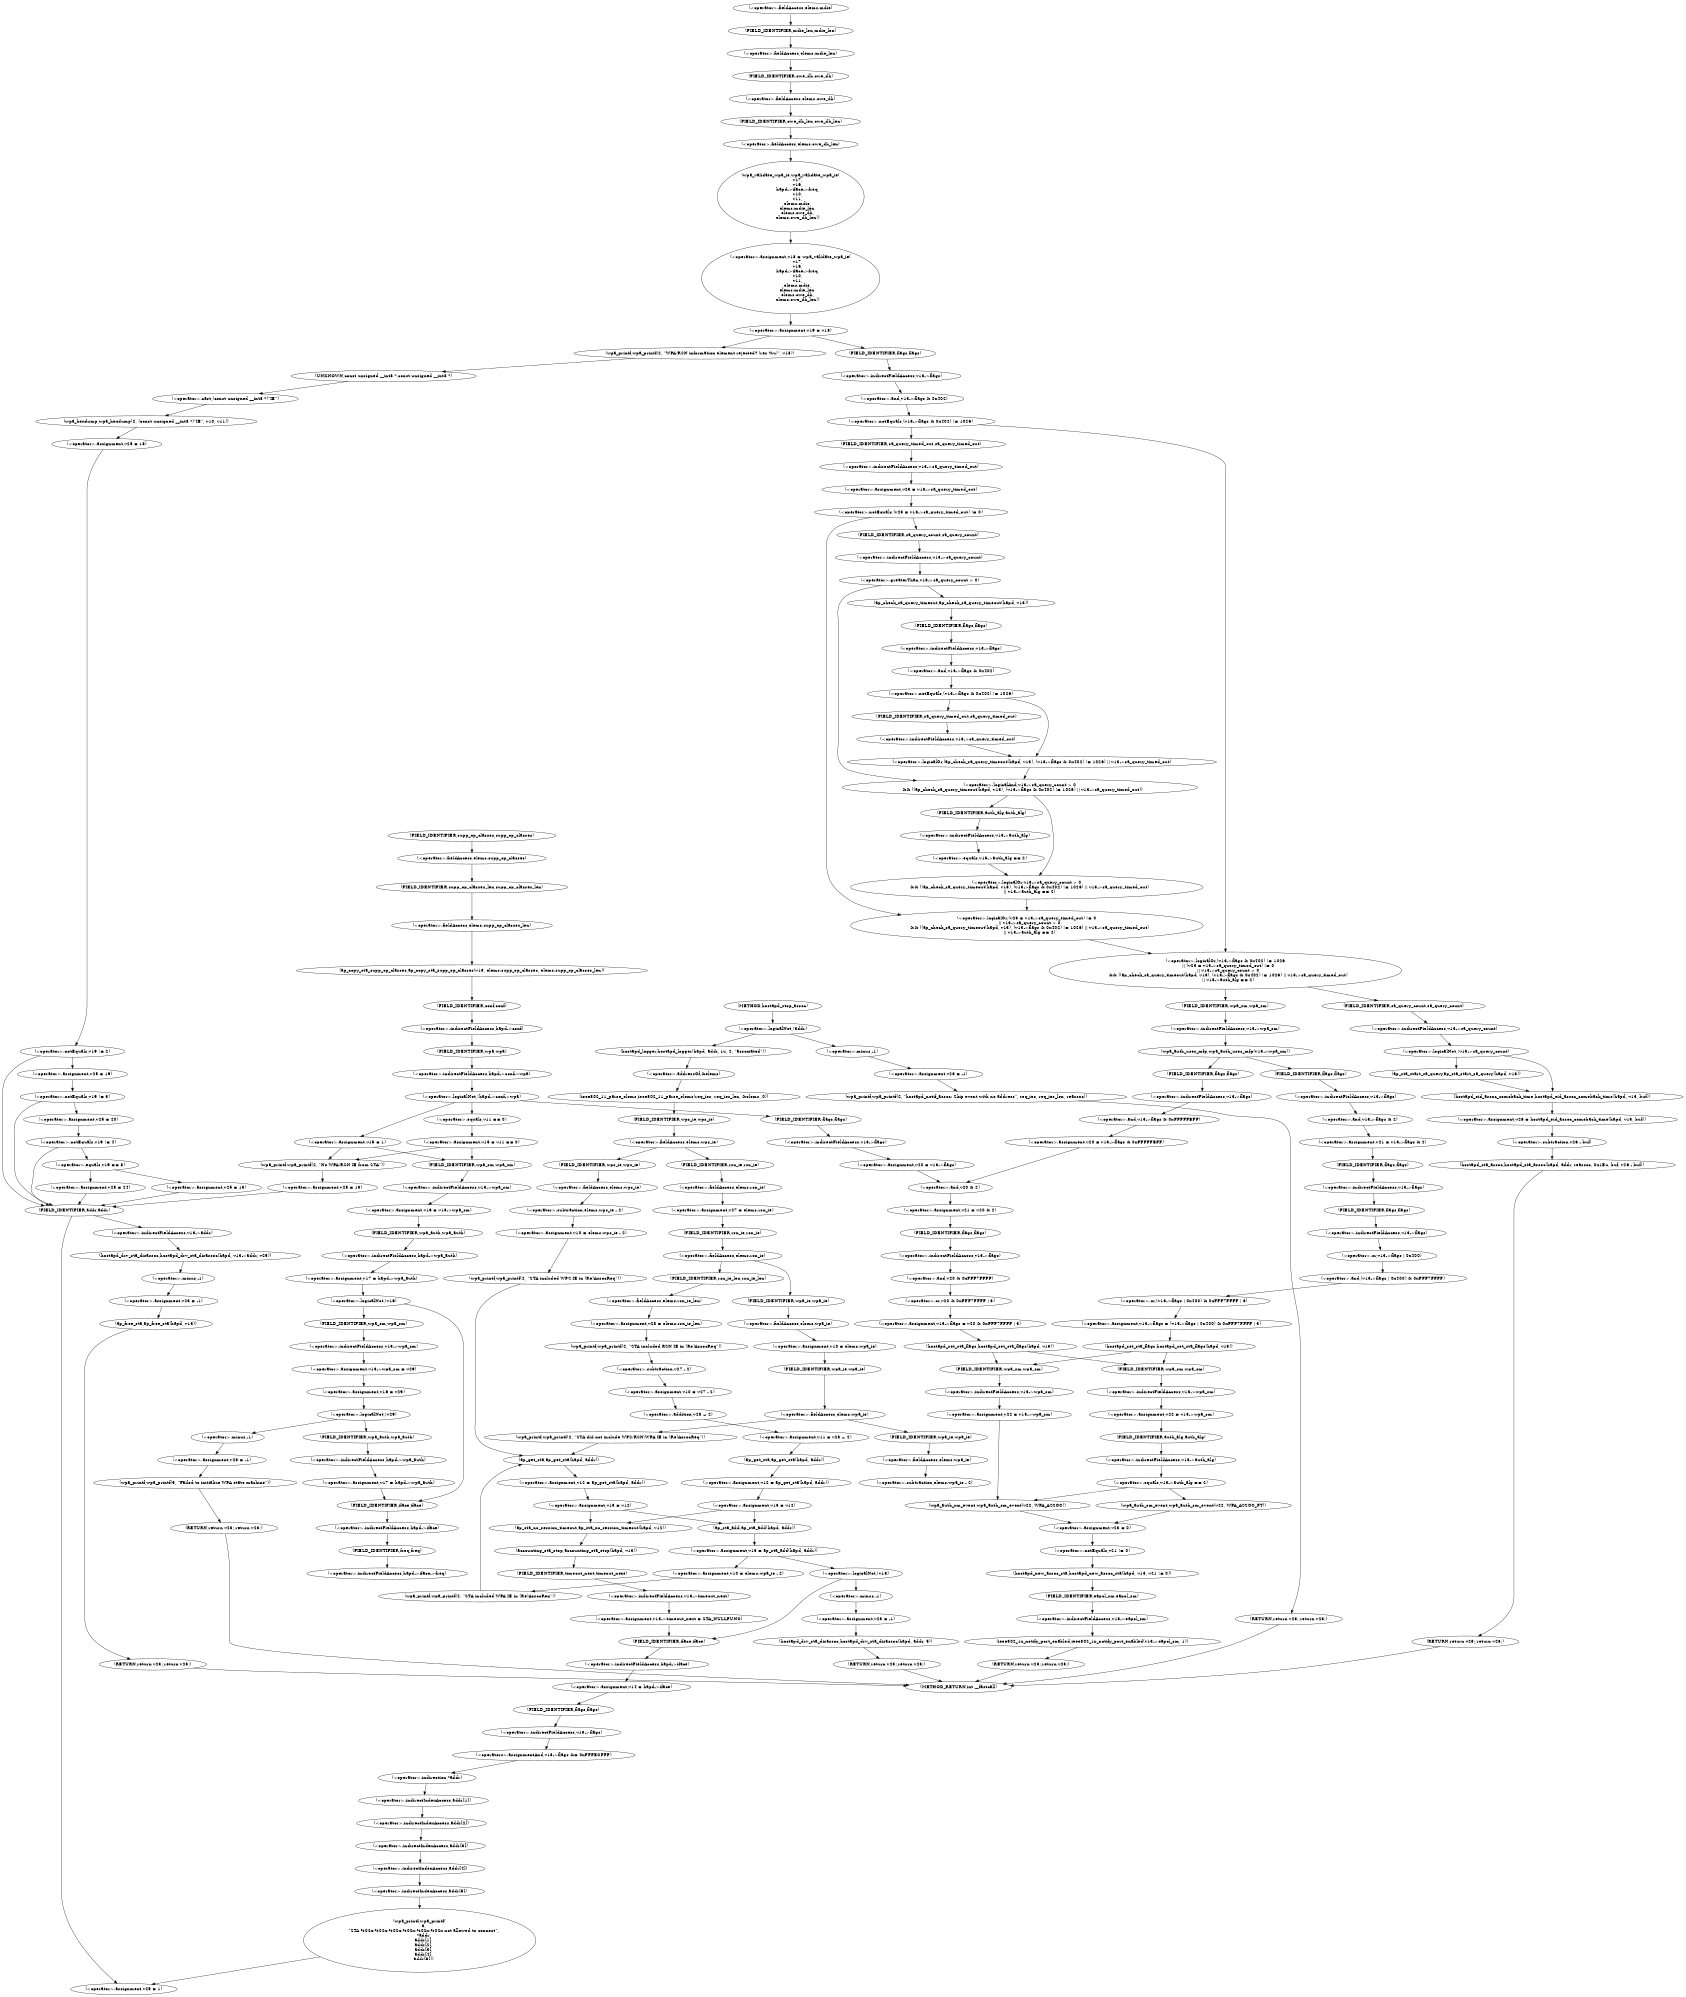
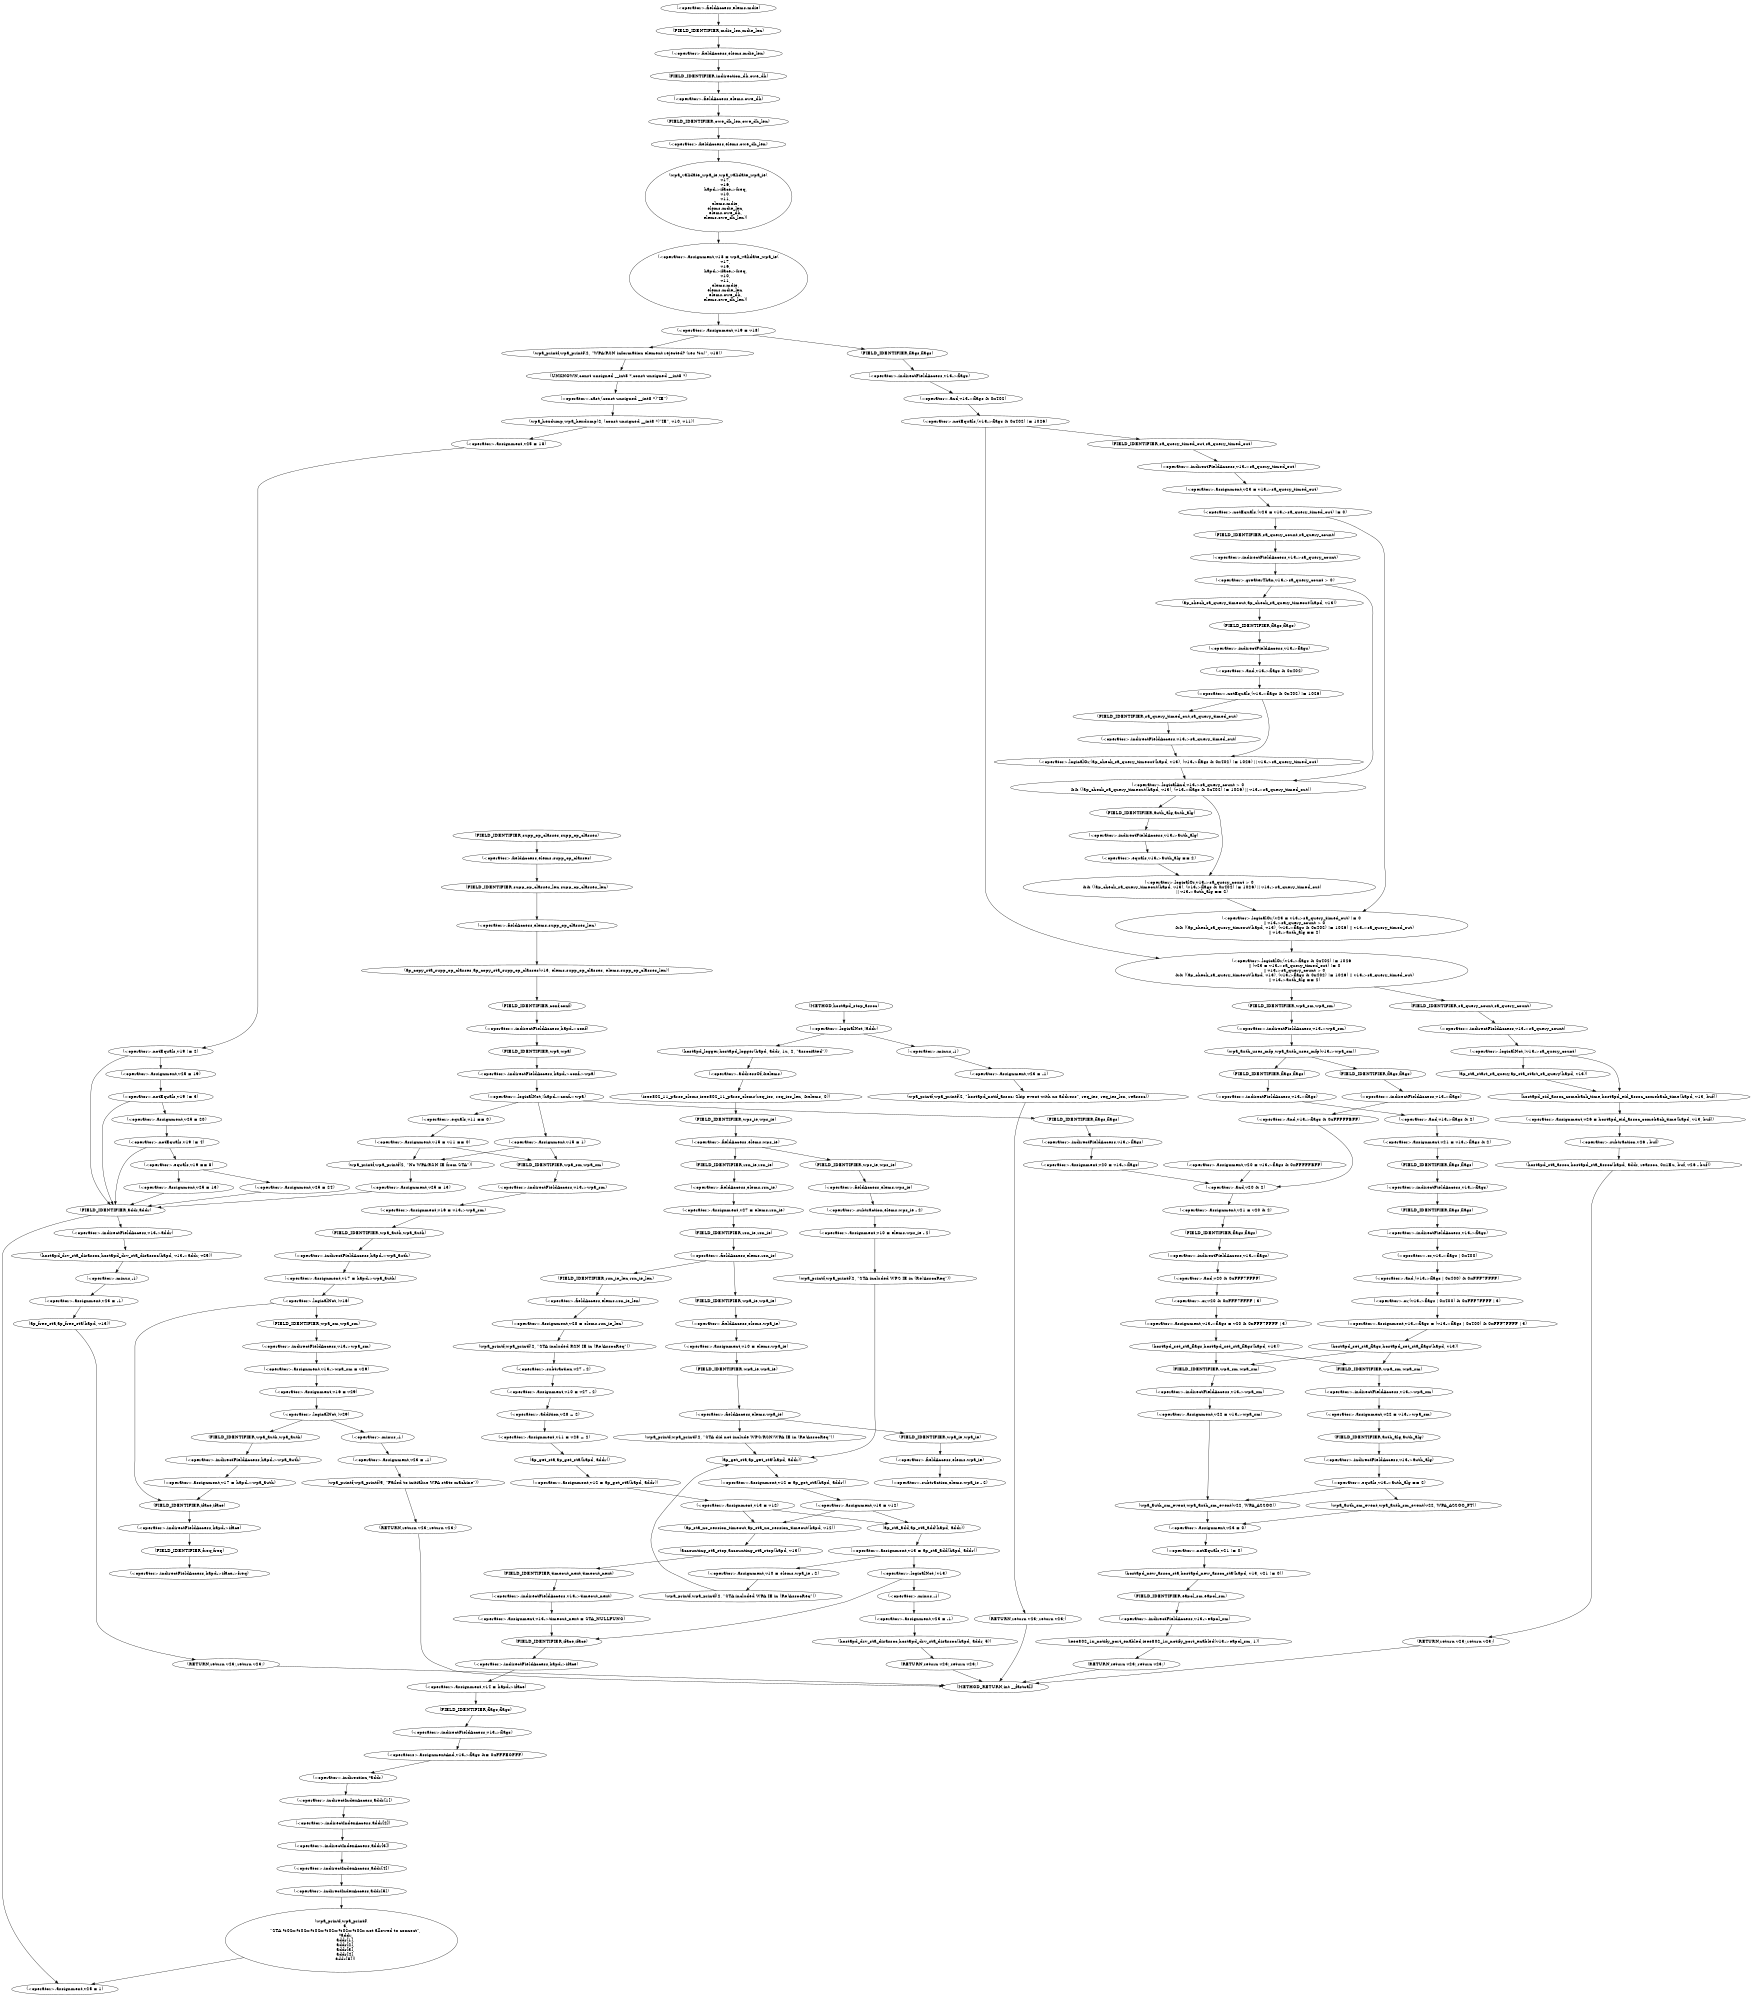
(791, 76) -> (719, 76)
(1124, 1130) -> (1345, 1174)
